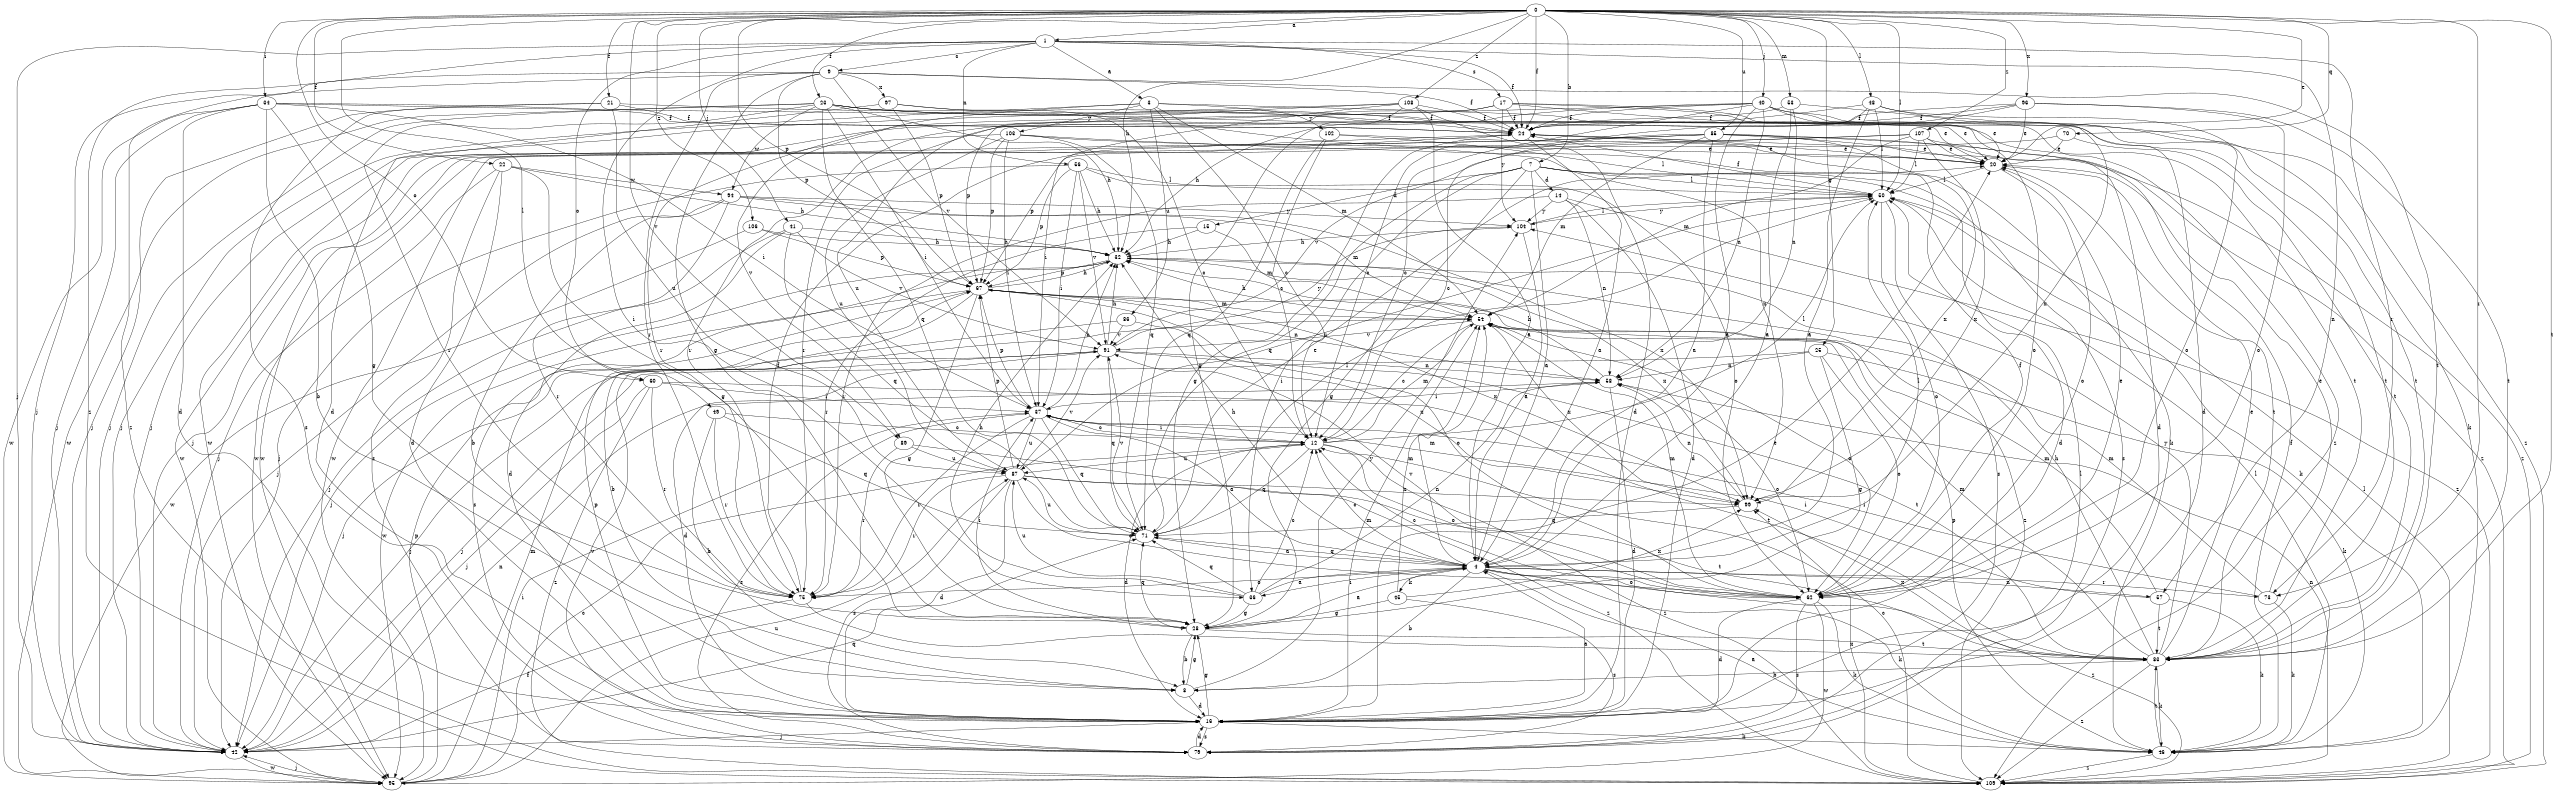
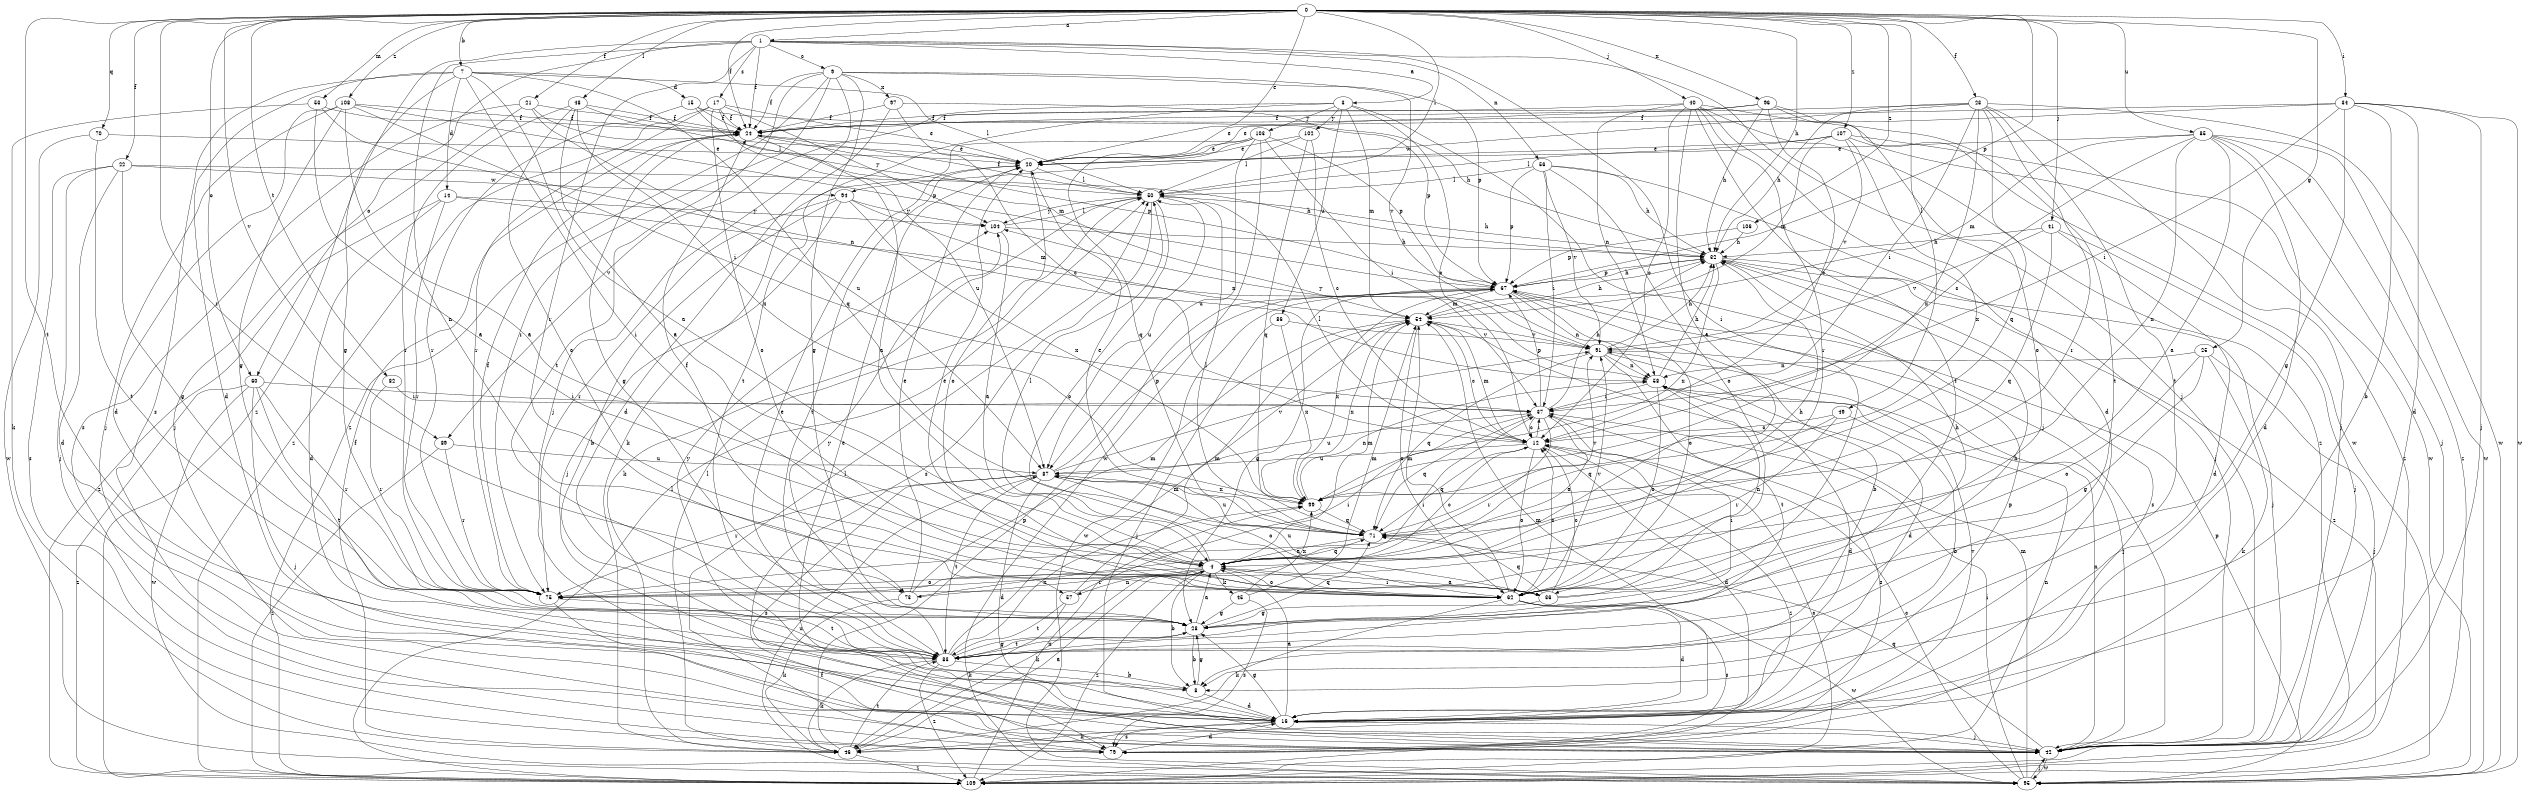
none -> (717, 119)
none -> (1430, 227)
none -> (392, 382)
(167, 504) -> (926, 766)
none -> (1120, 640)
